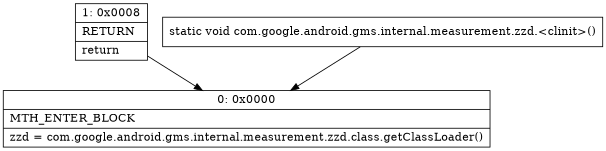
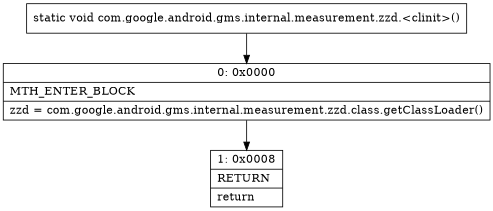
(171, 71) -> (247, 131)
